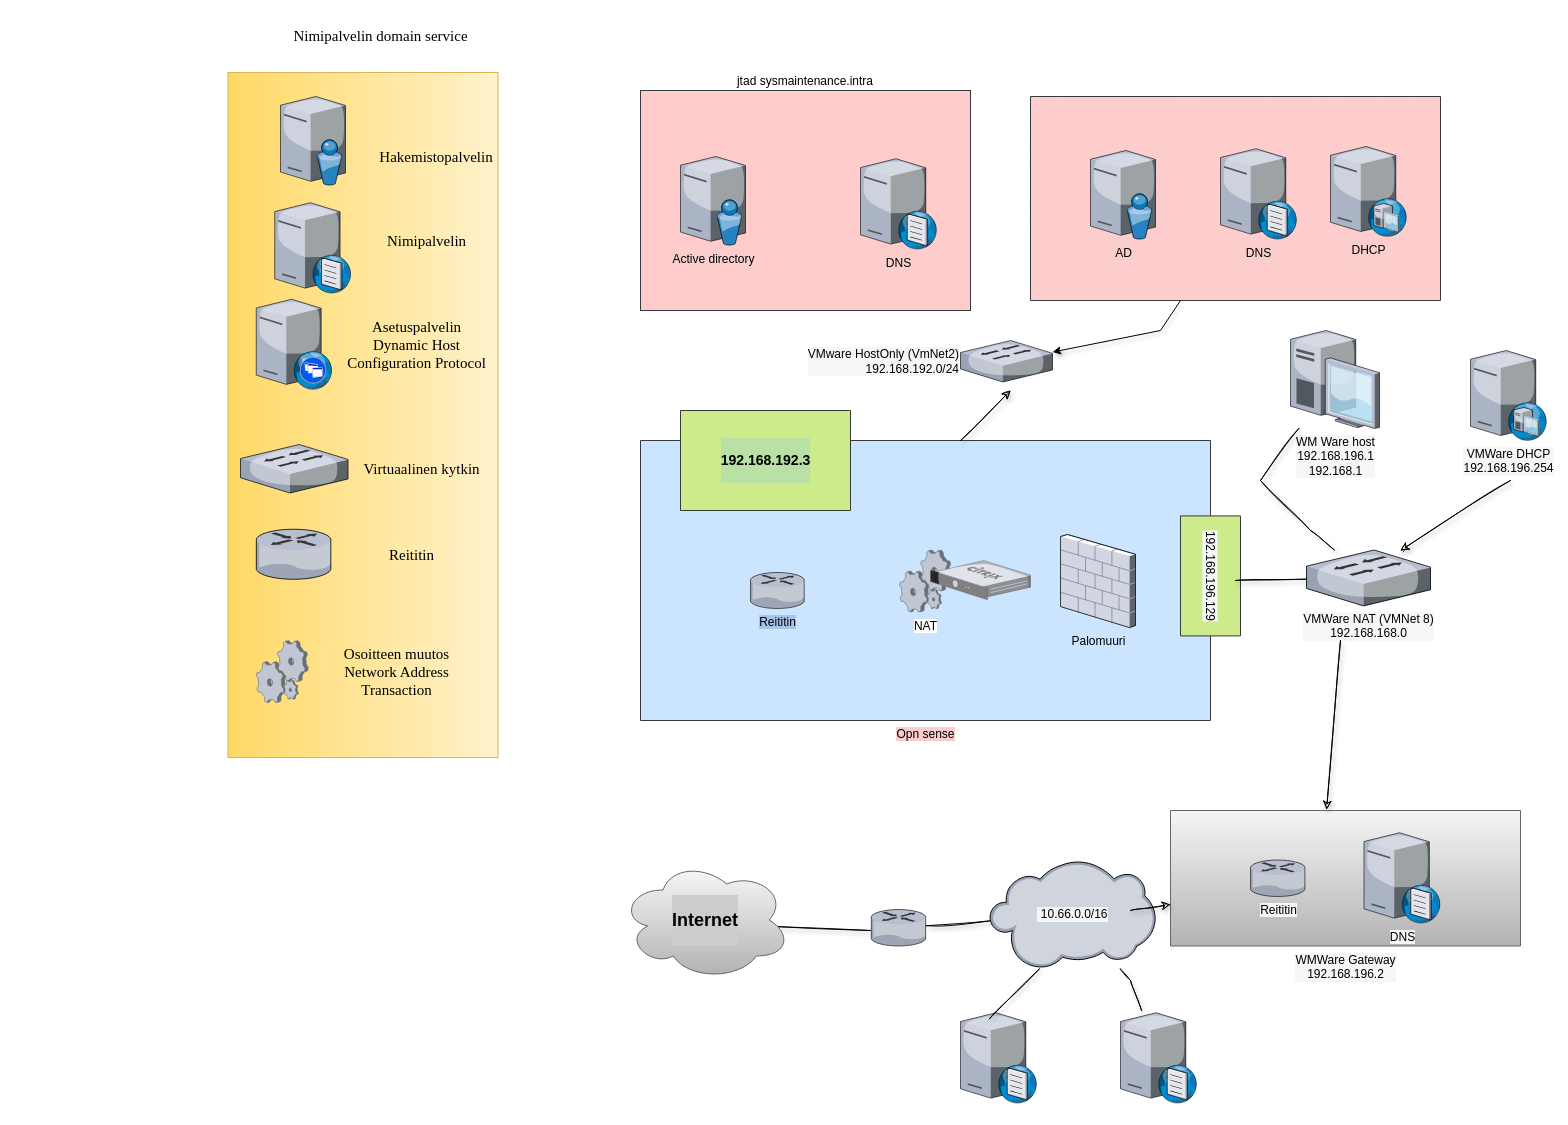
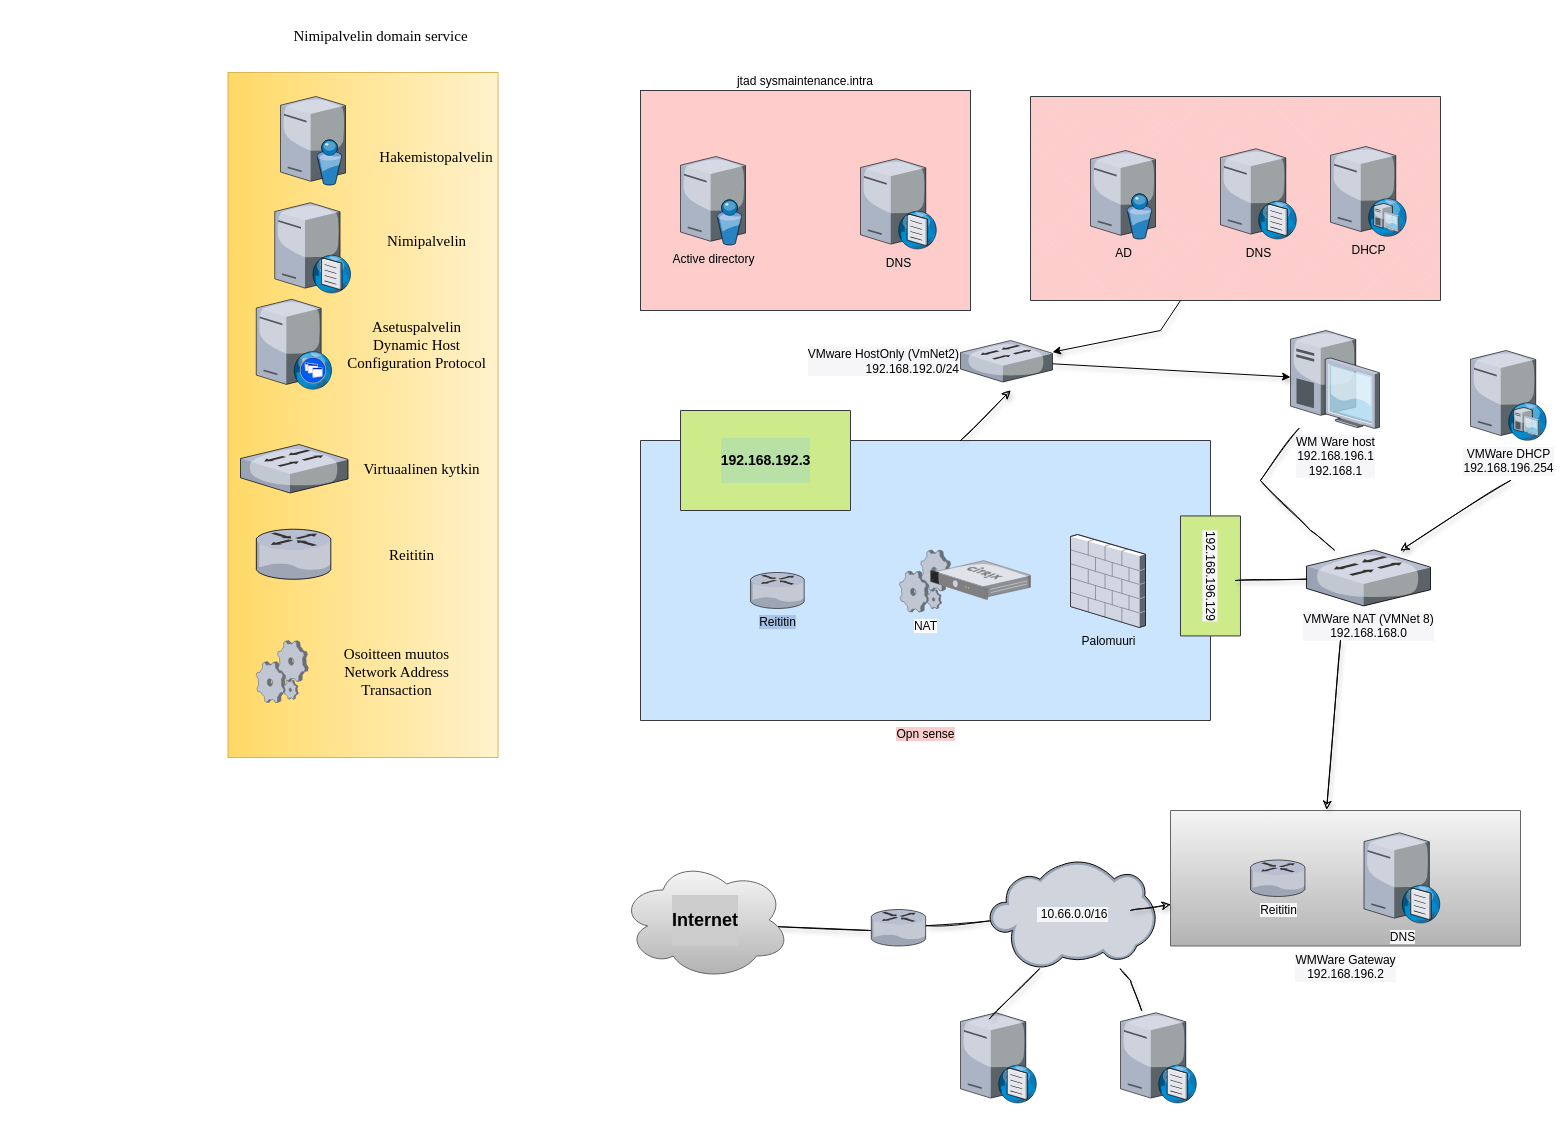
none -> (1169, 370)
(1098, 581) -> (1108, 581)
